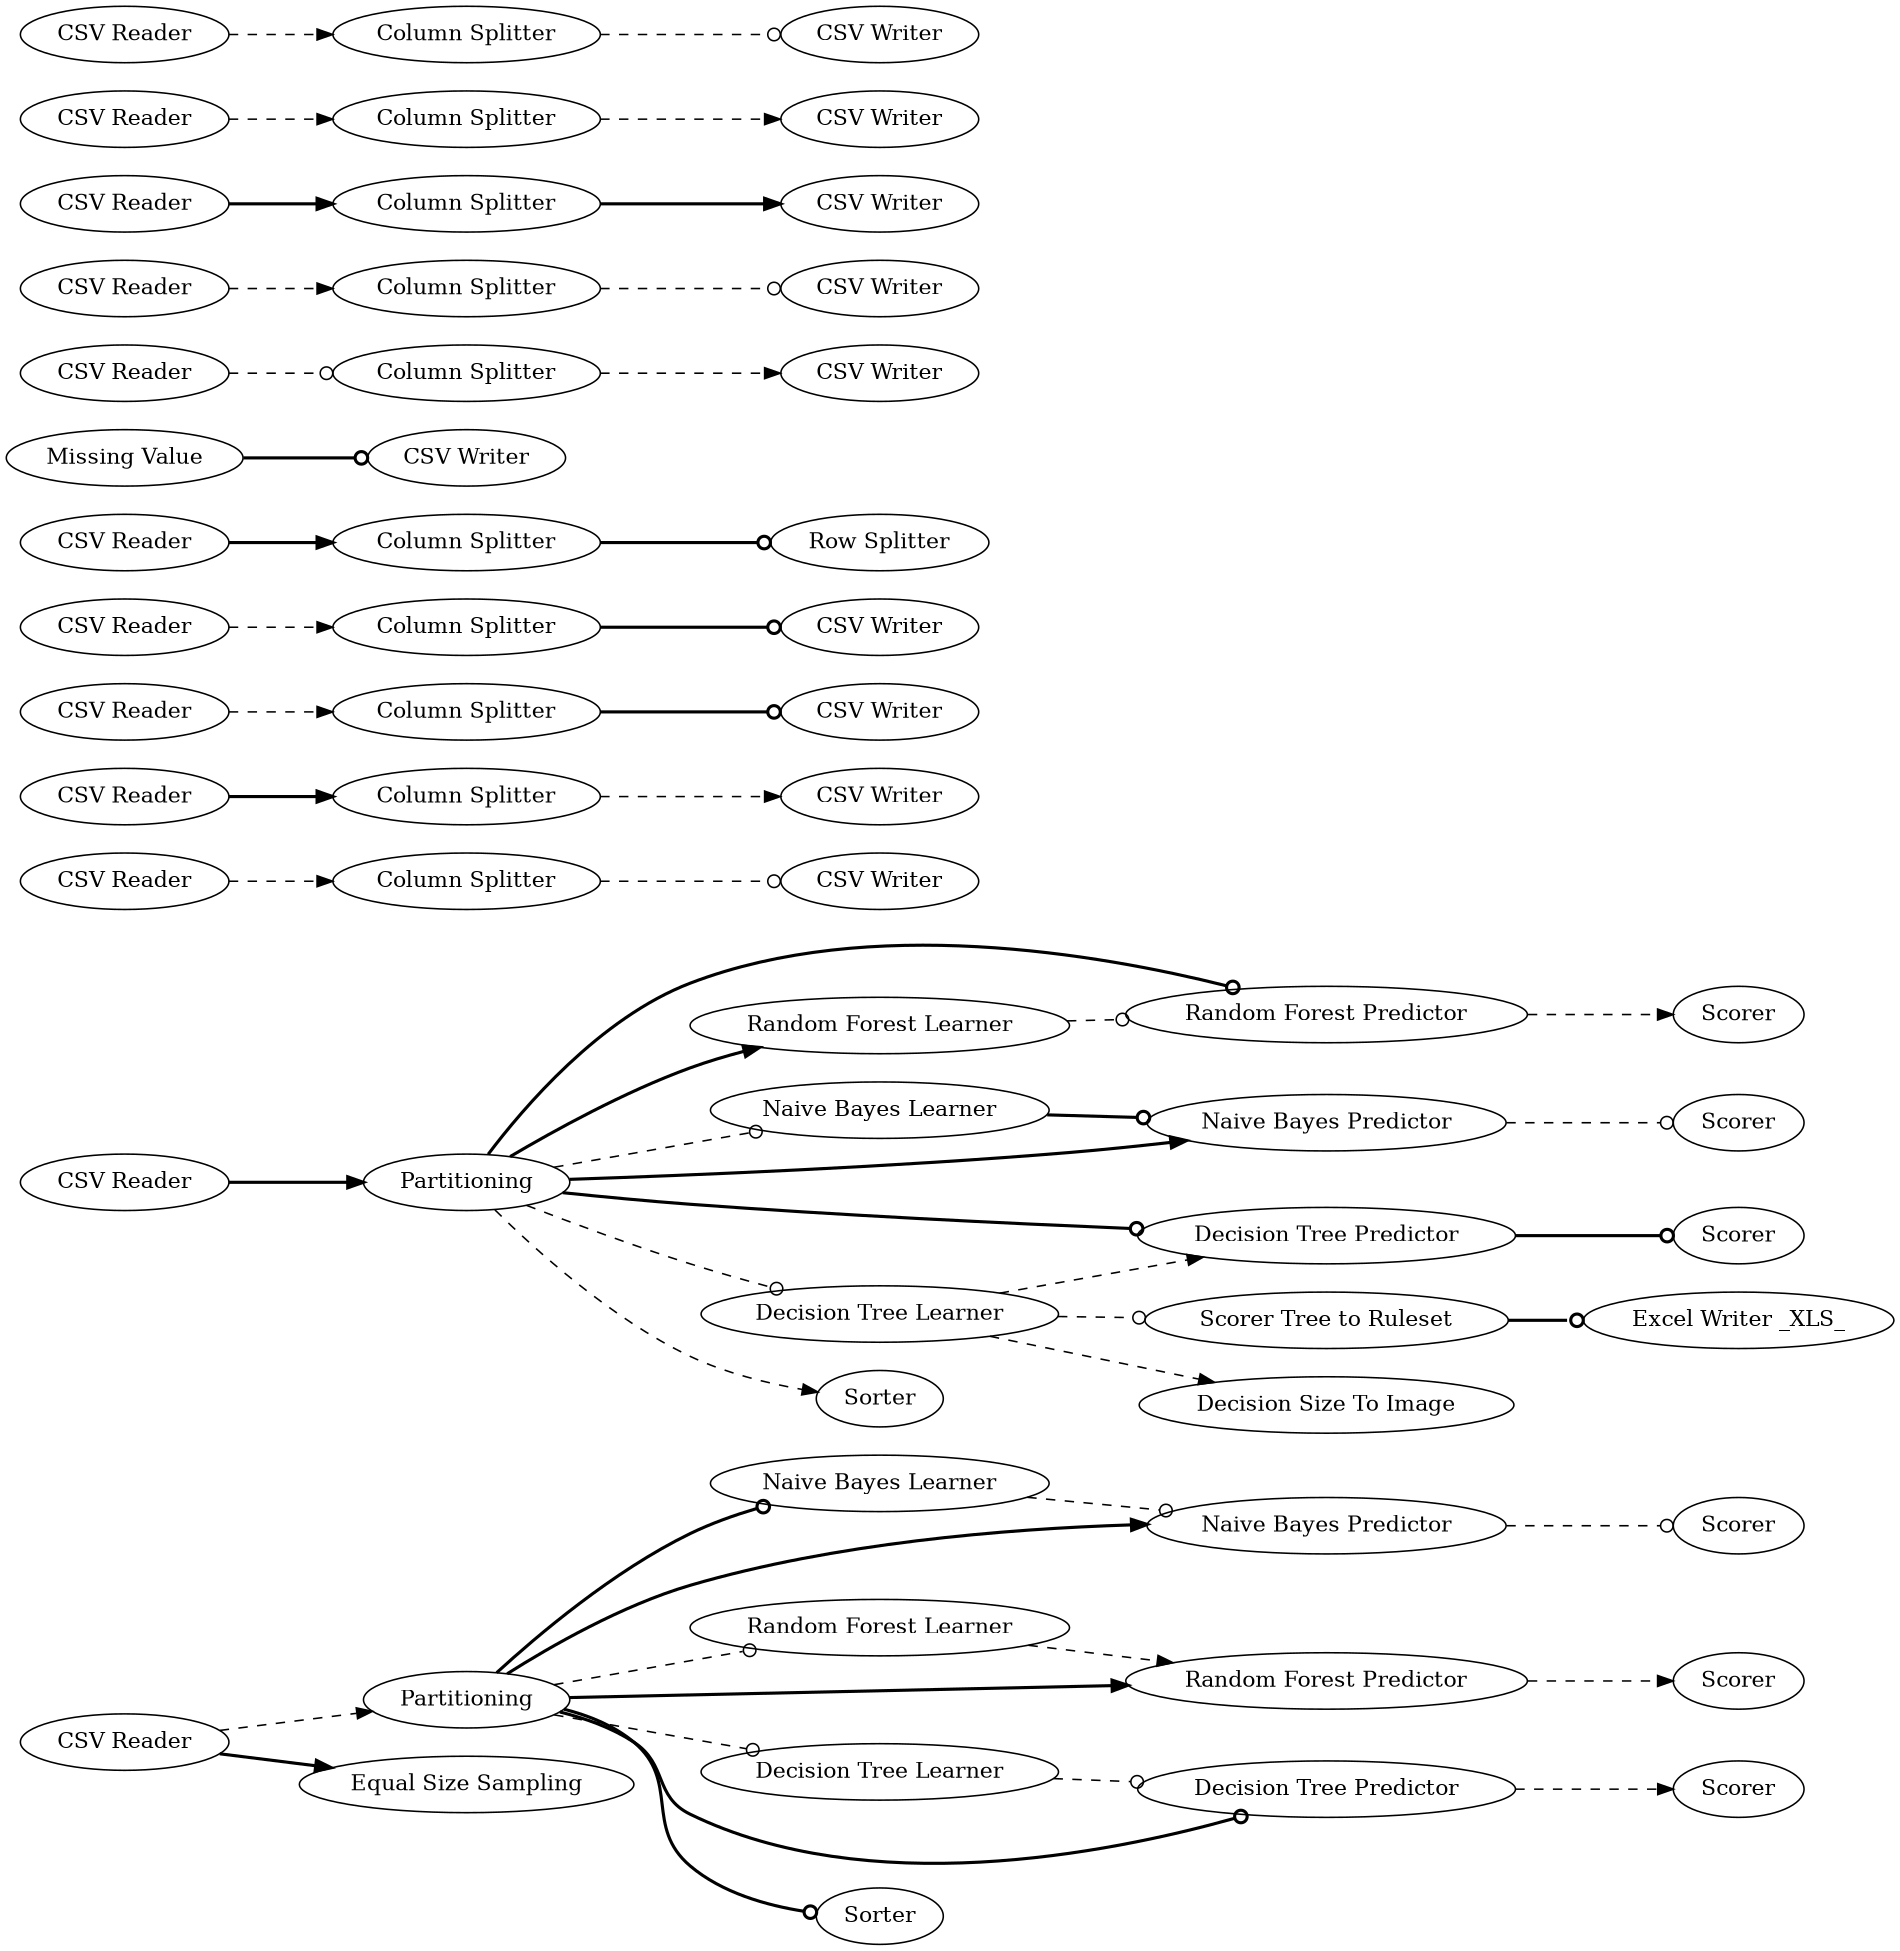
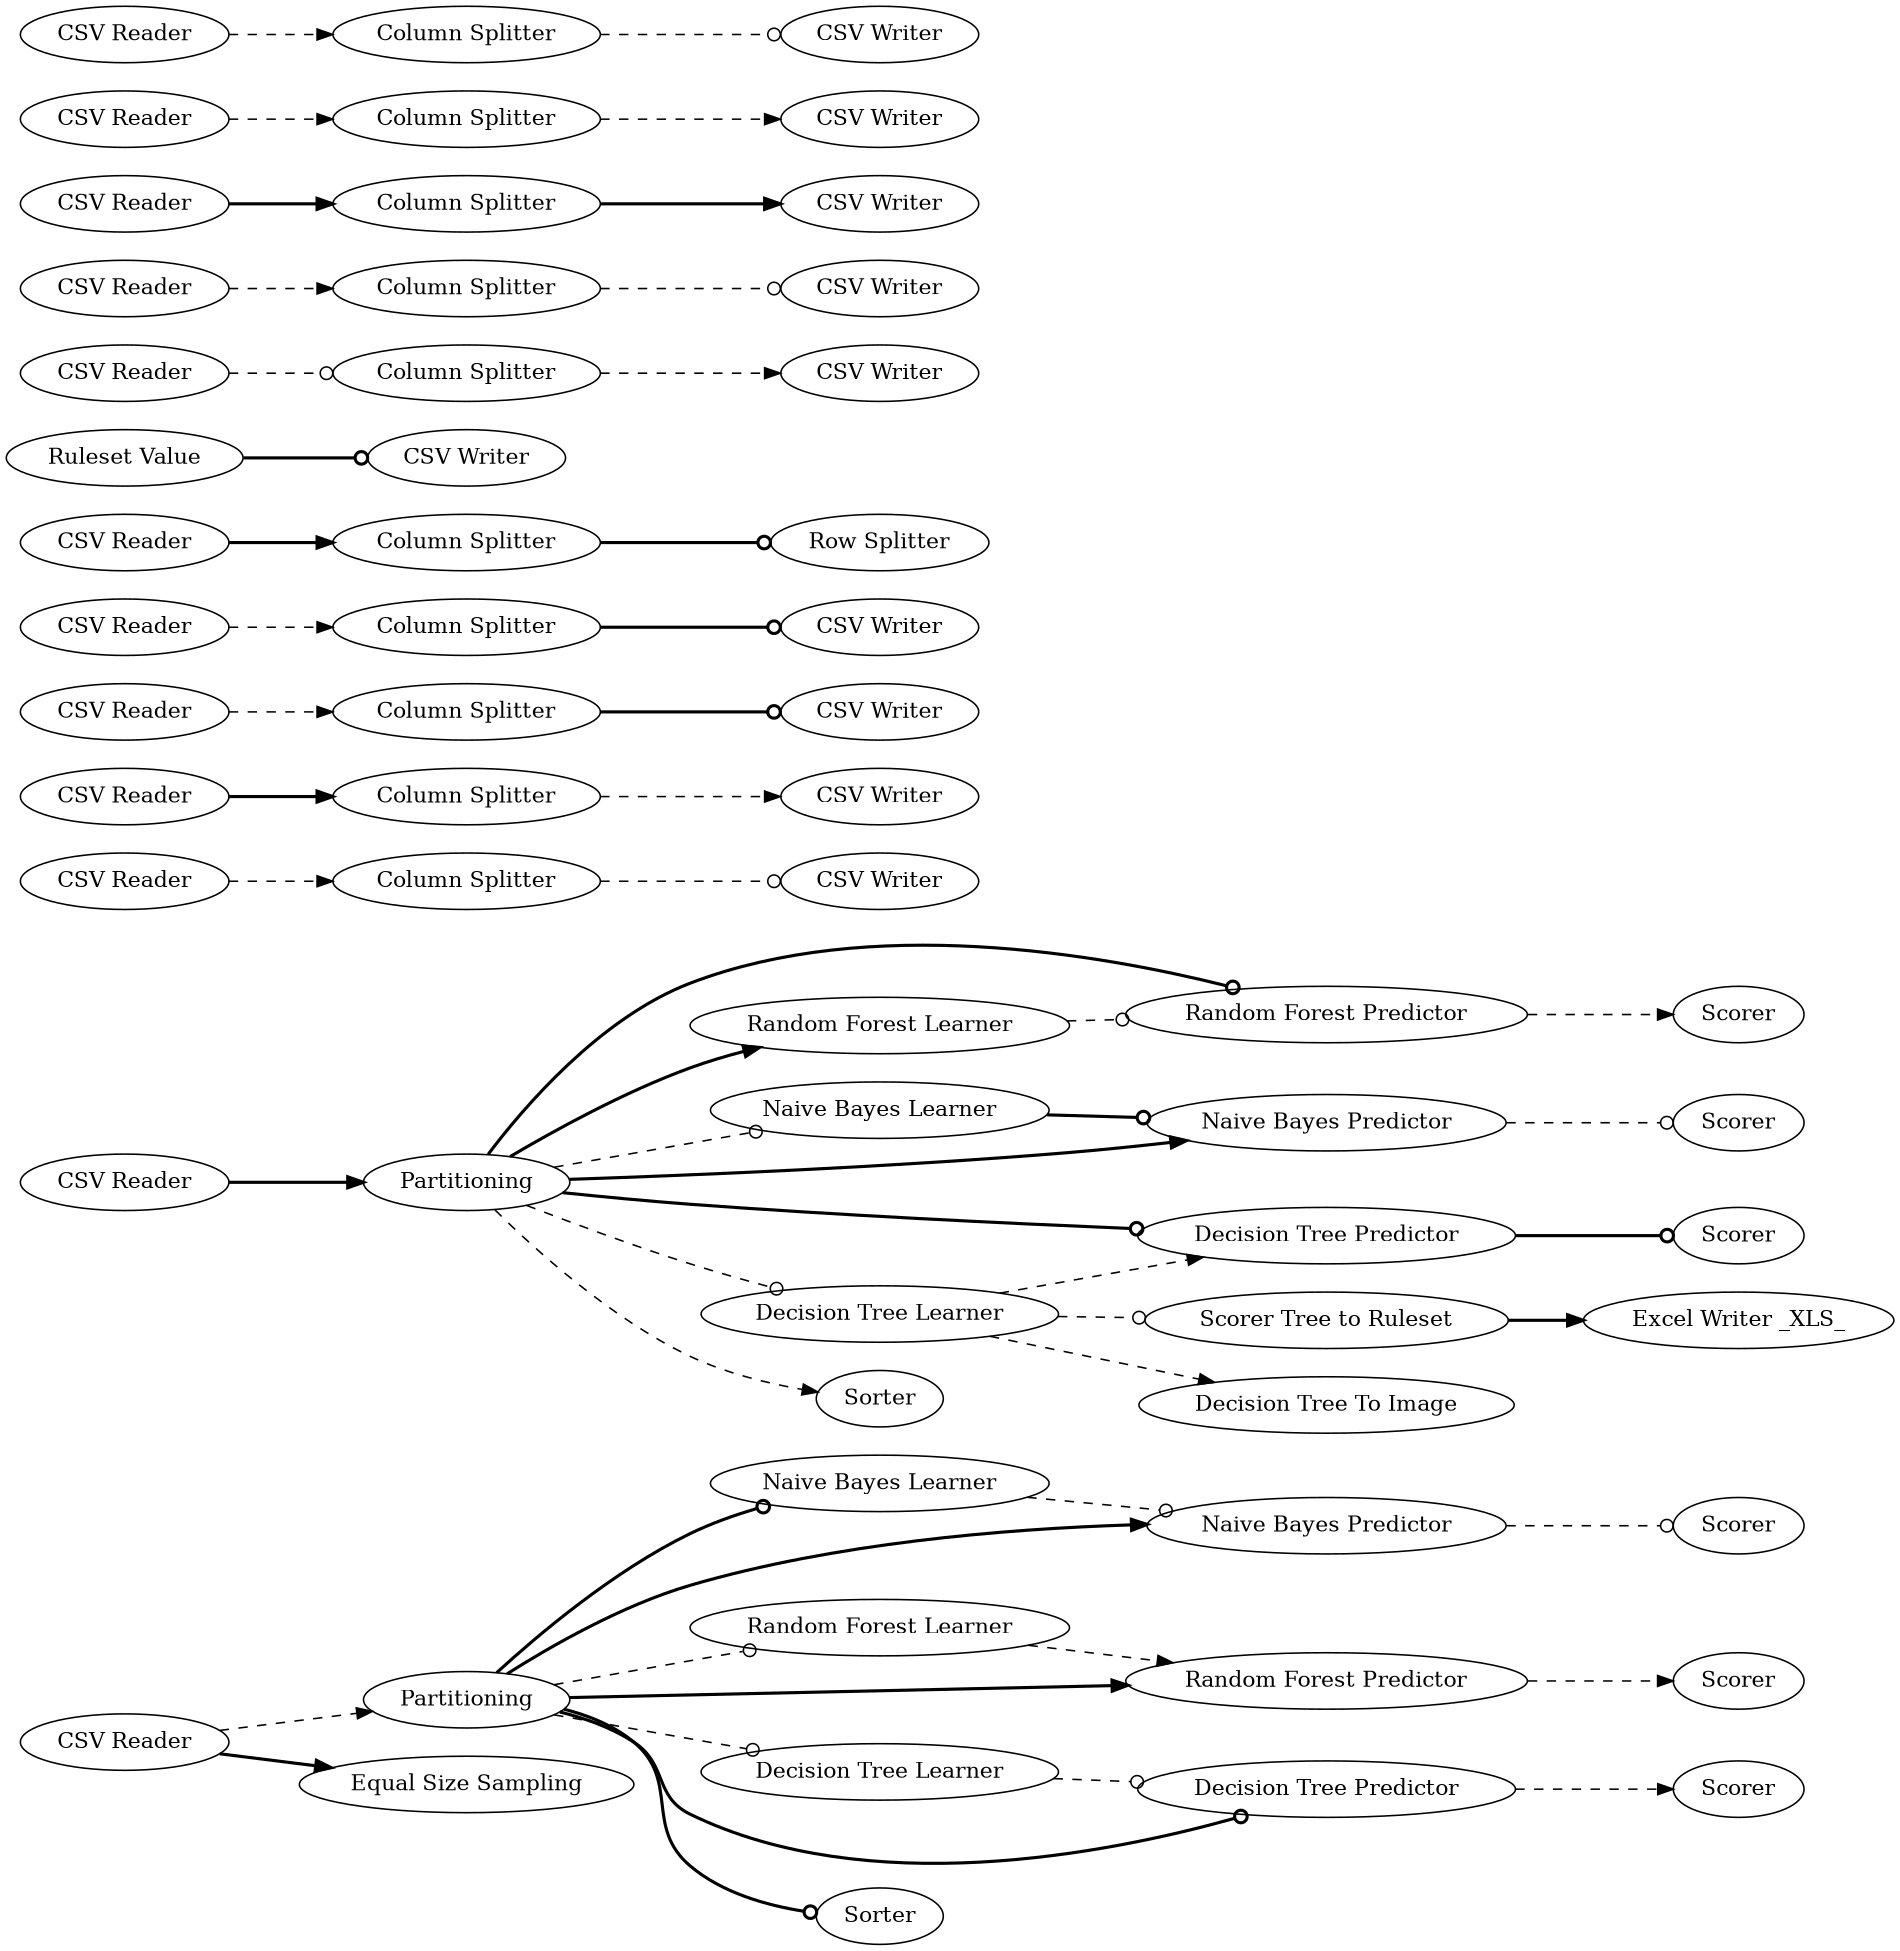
(125, 458) -> (125, 458)
(1538, 1320) -> (1538, 1320)
(1327, 1405) -> (1327, 1405)
